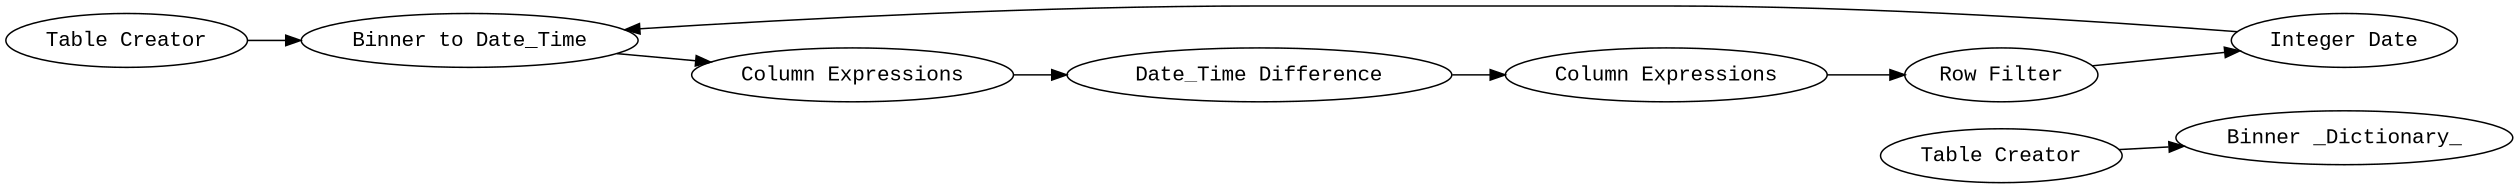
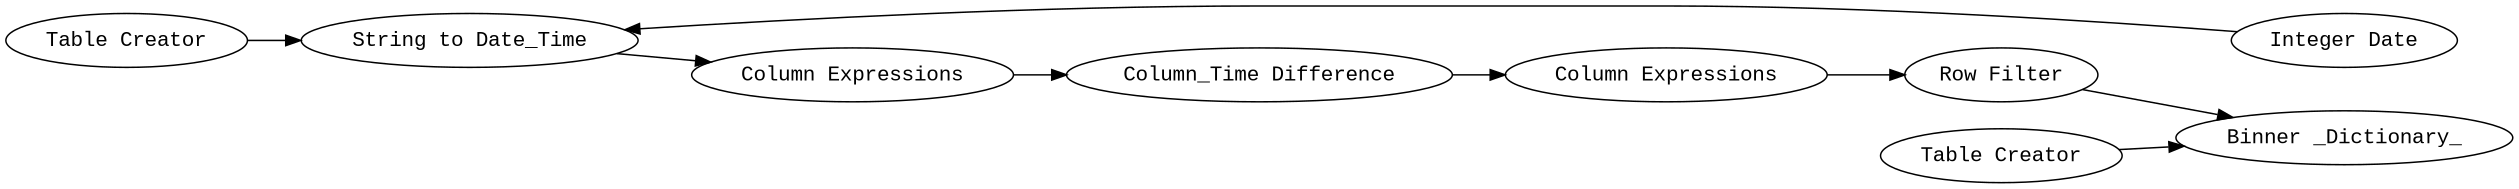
(470, 40) -> (470, 40)
(2158, 59) -> (2150, 102)
(1259, 75) -> (1259, 75)
